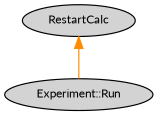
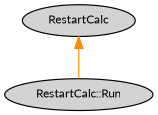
(79, 95) -> (79, 95)
